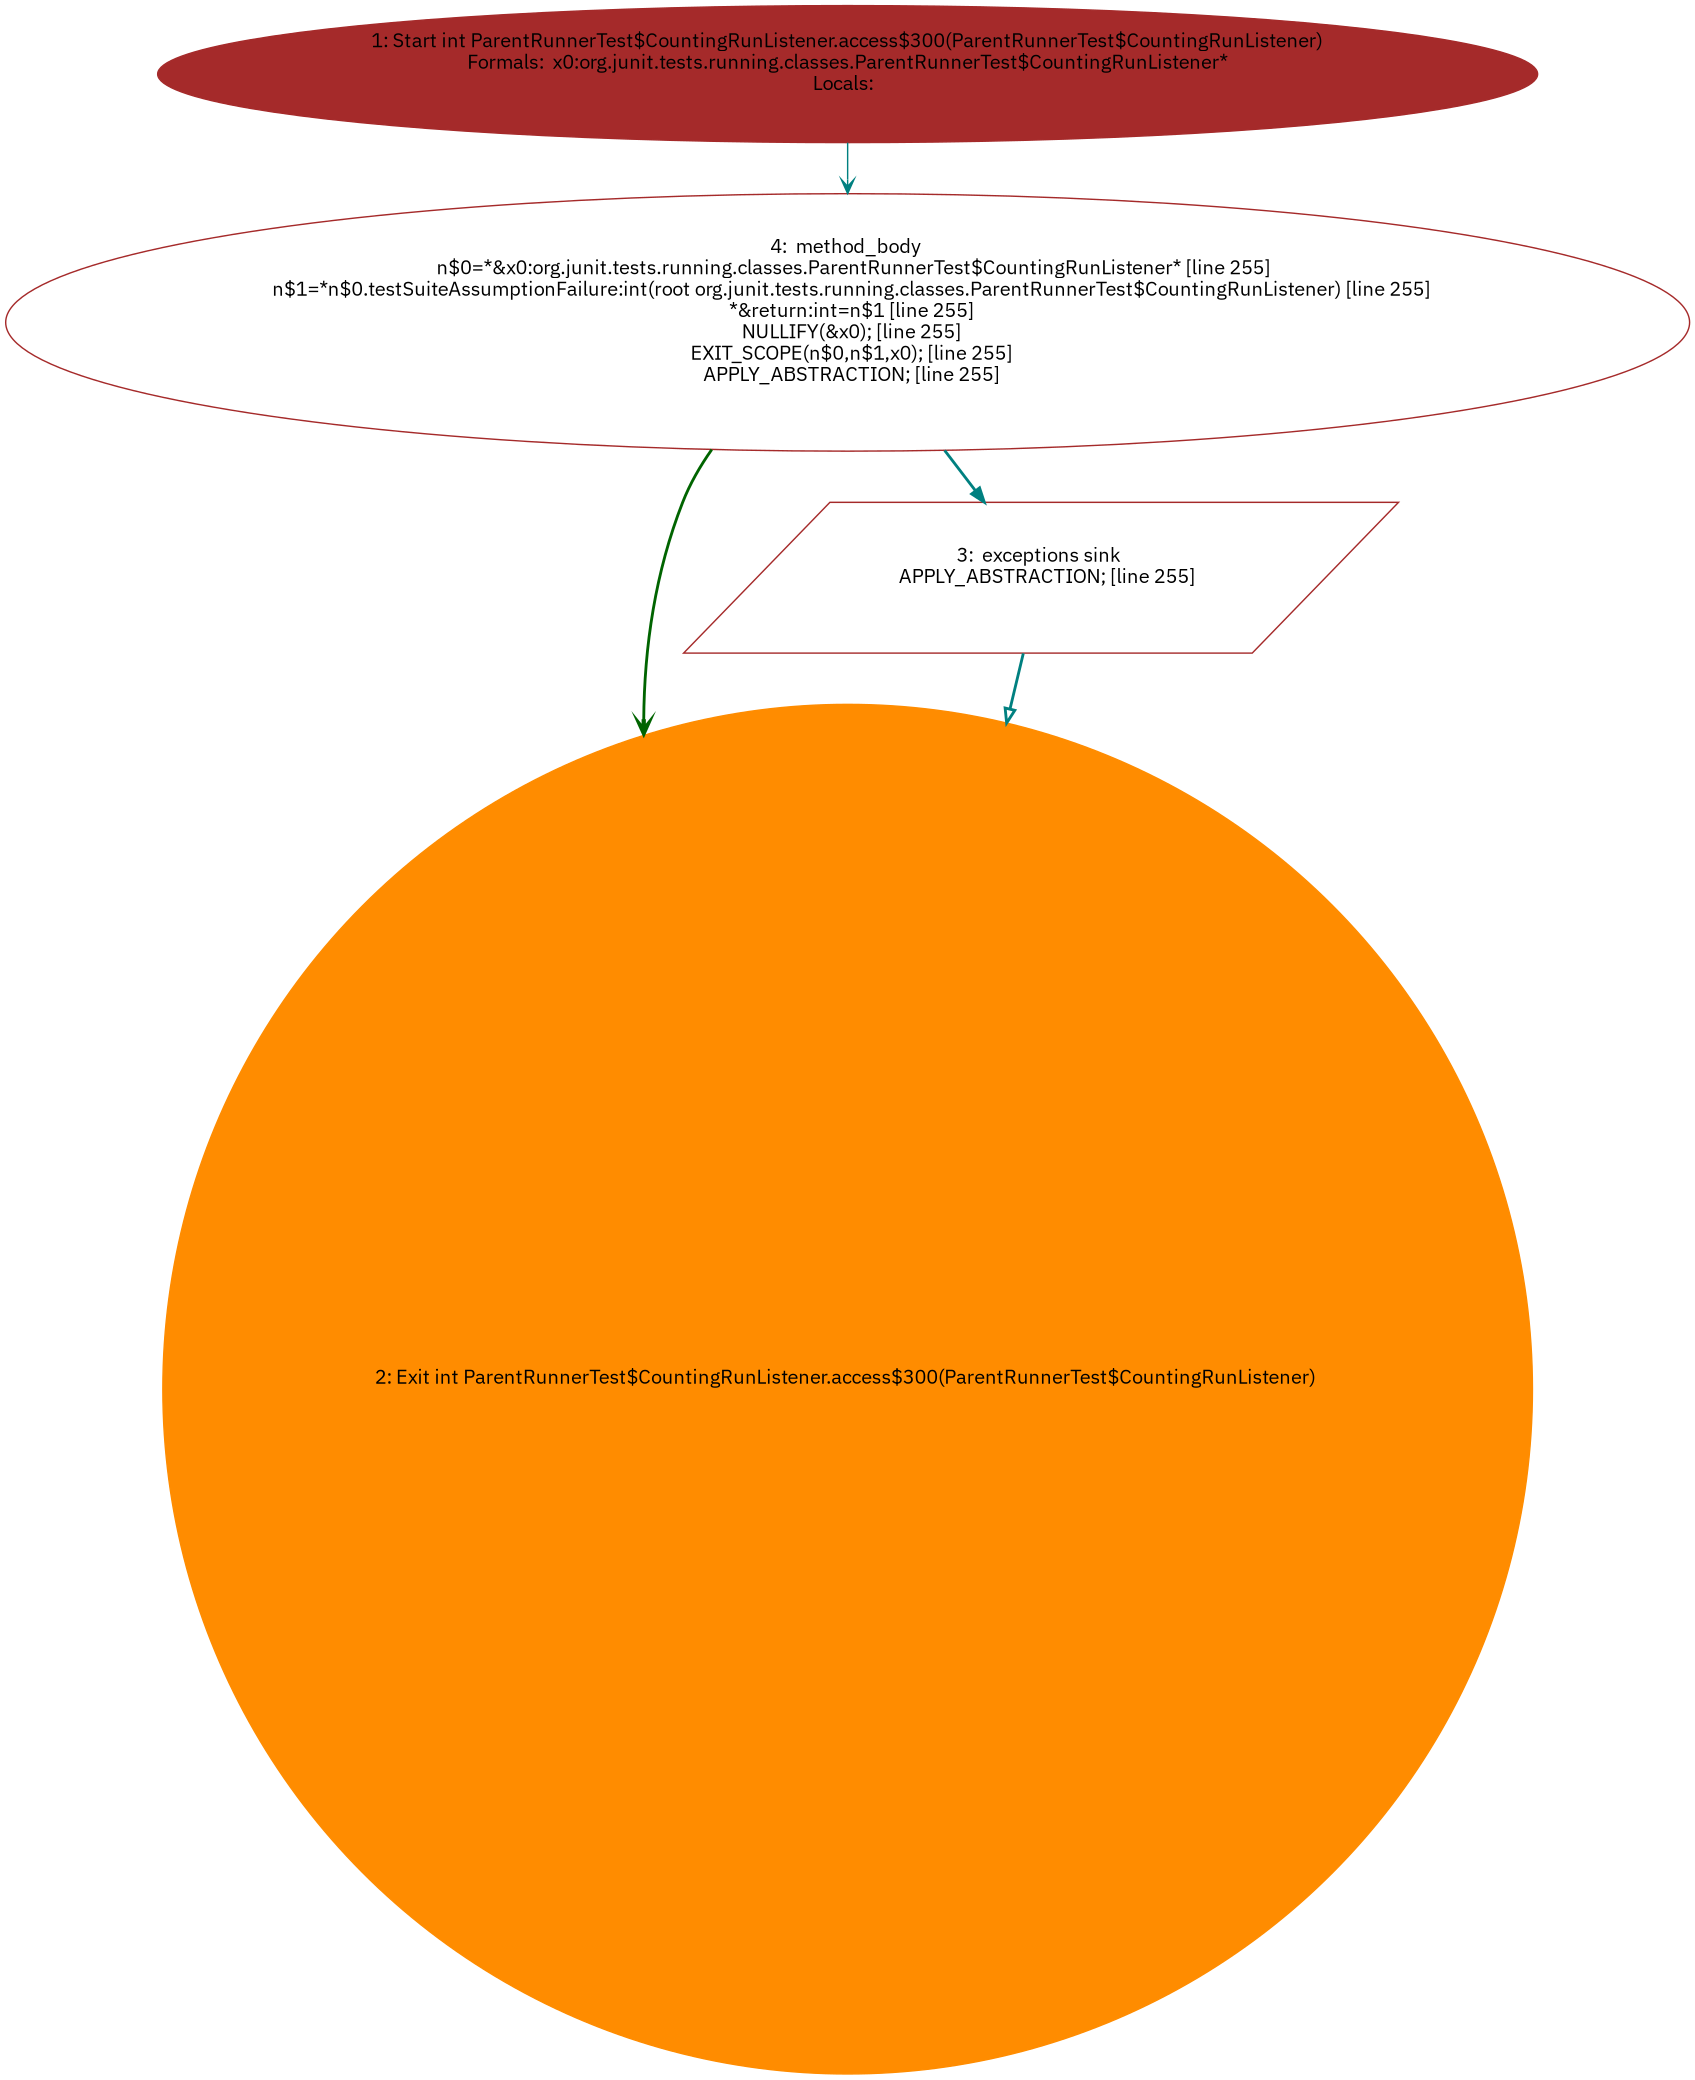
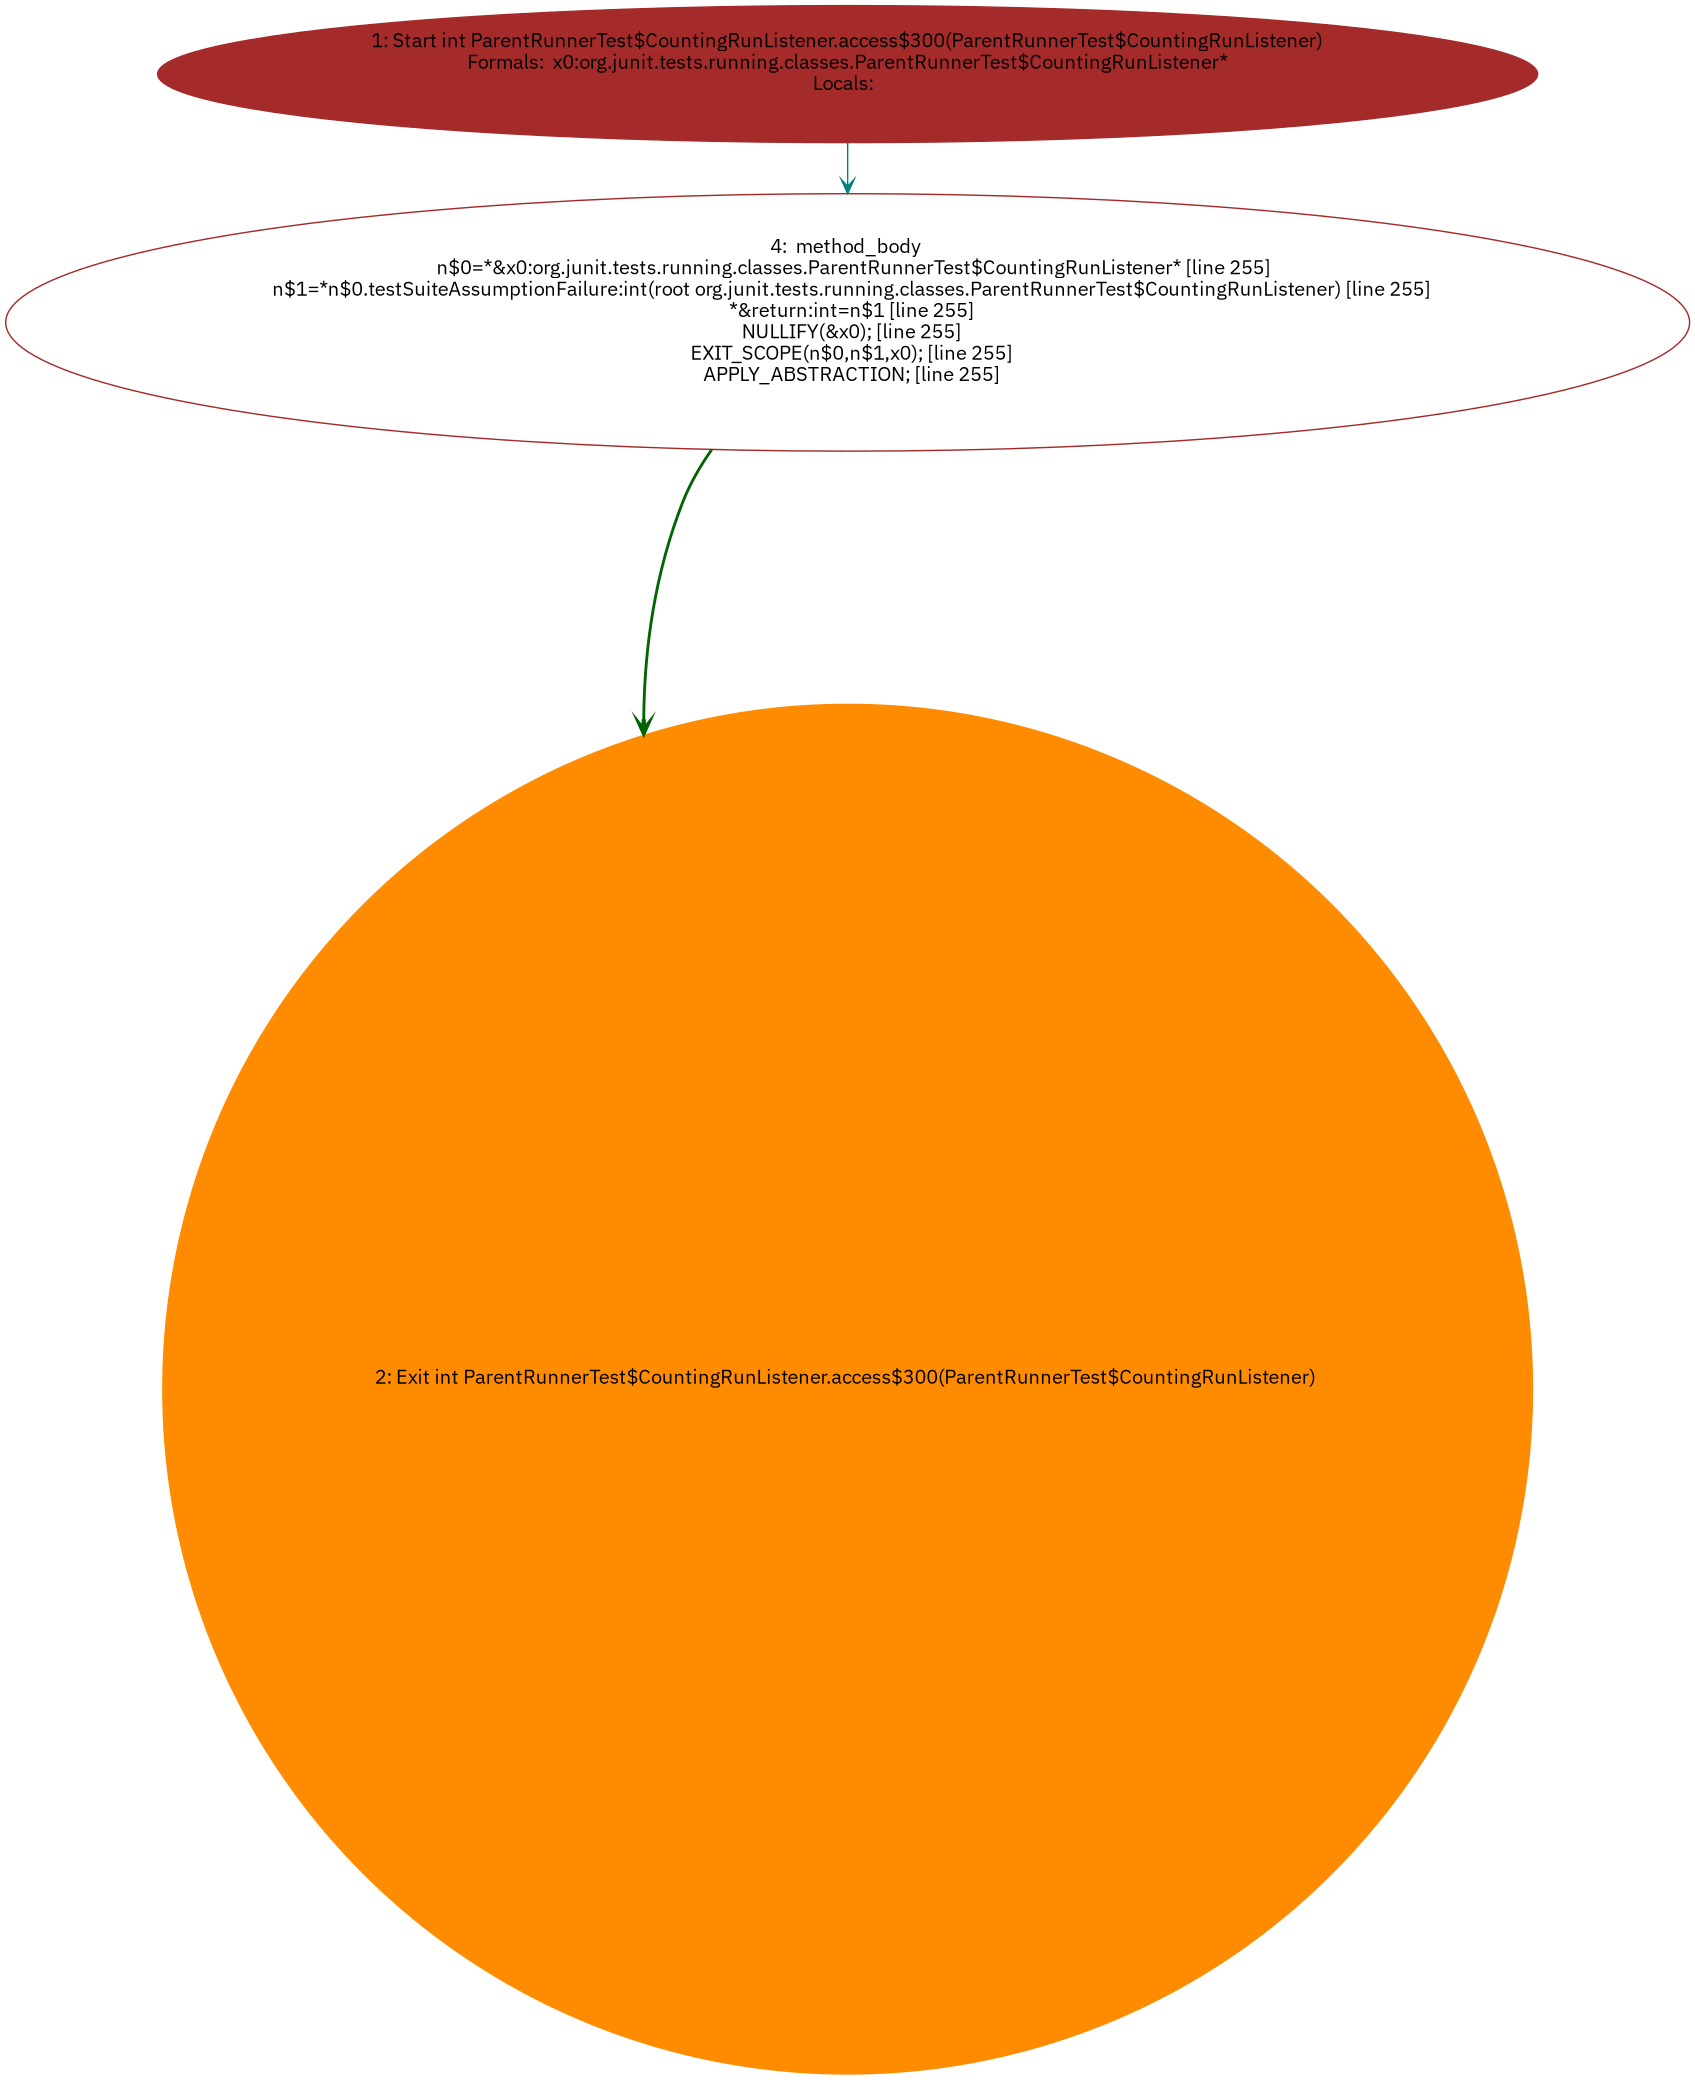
(1041, 578) -> none
